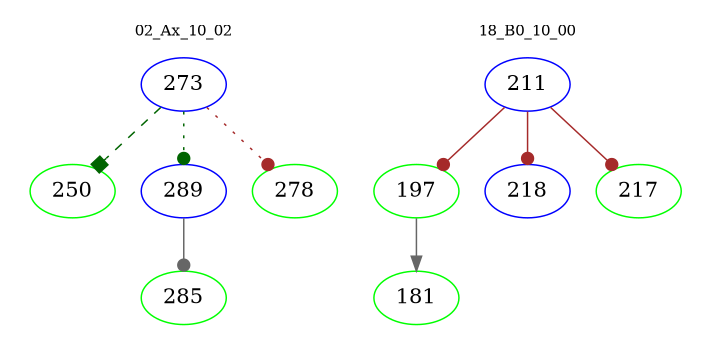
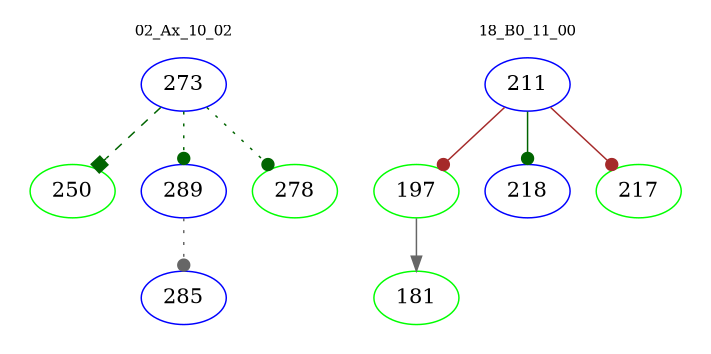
(528, 32) -> (528, 32)
(528, 132) -> (528, 132)
(235, 134) -> (235, 134)
(184, 239) -> (184, 239)
(184, 298) -> (184, 298)
